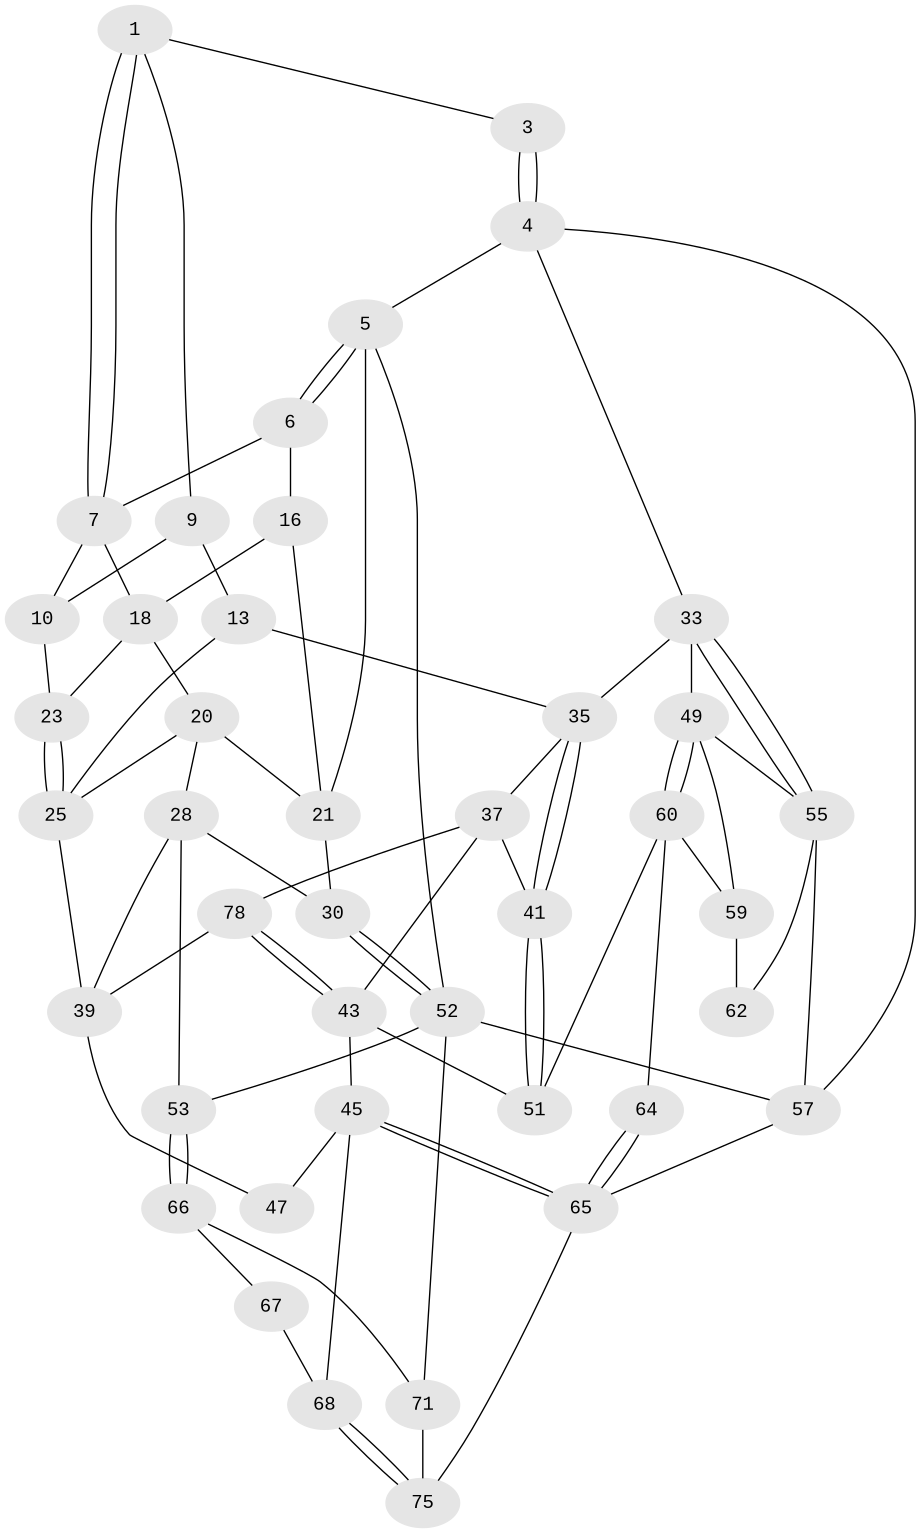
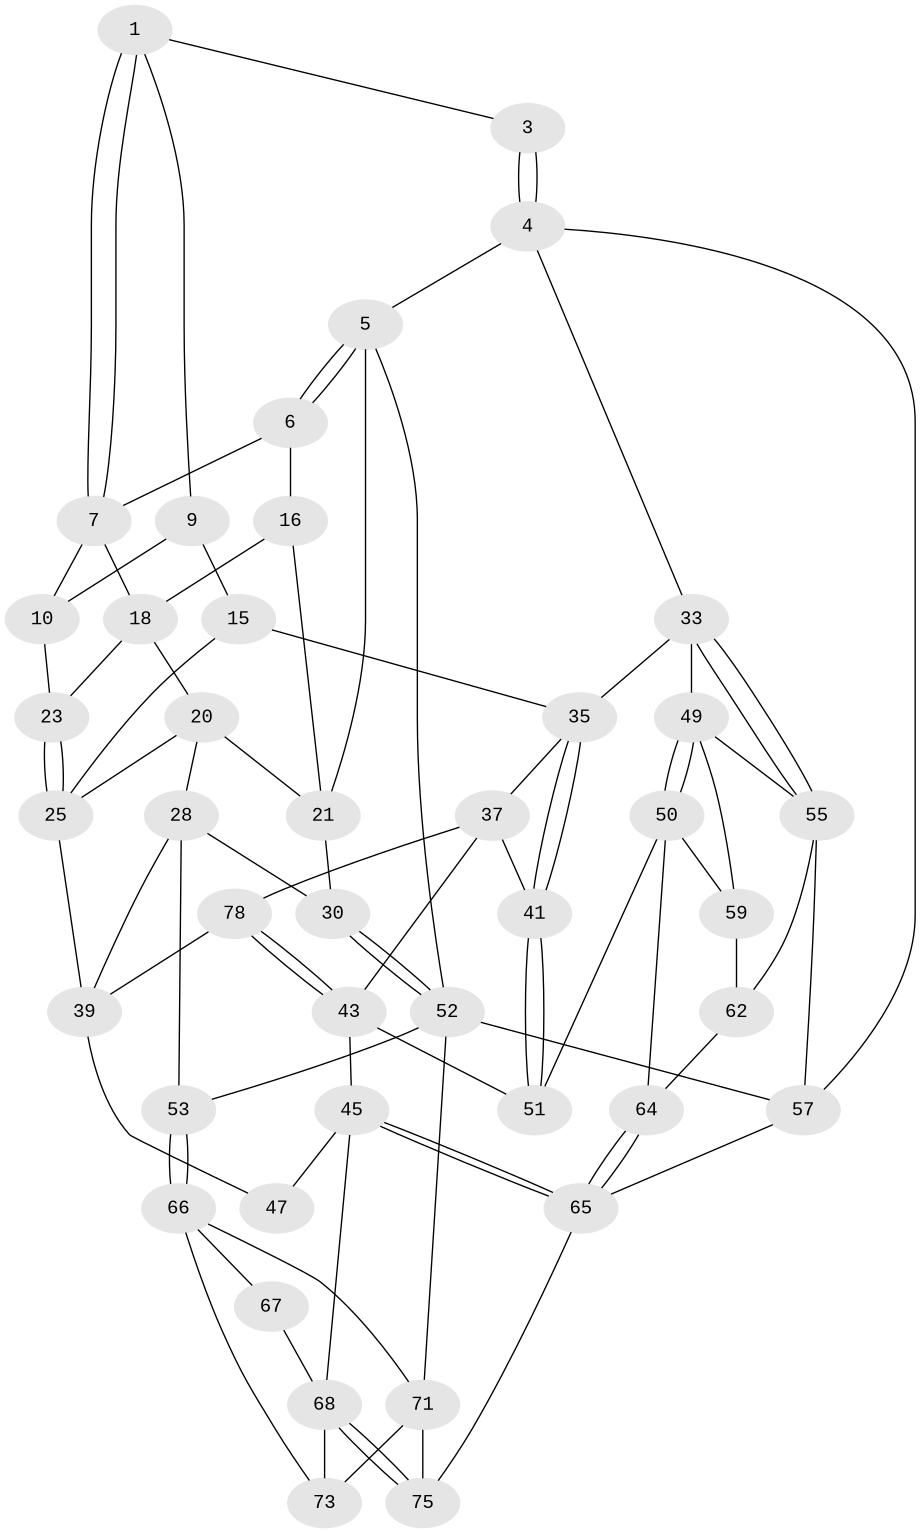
(239, 619) -> (239, 619)
(667, 816) -> (667, 816)
none -> (691, 1061)
none -> (325, 1503)
